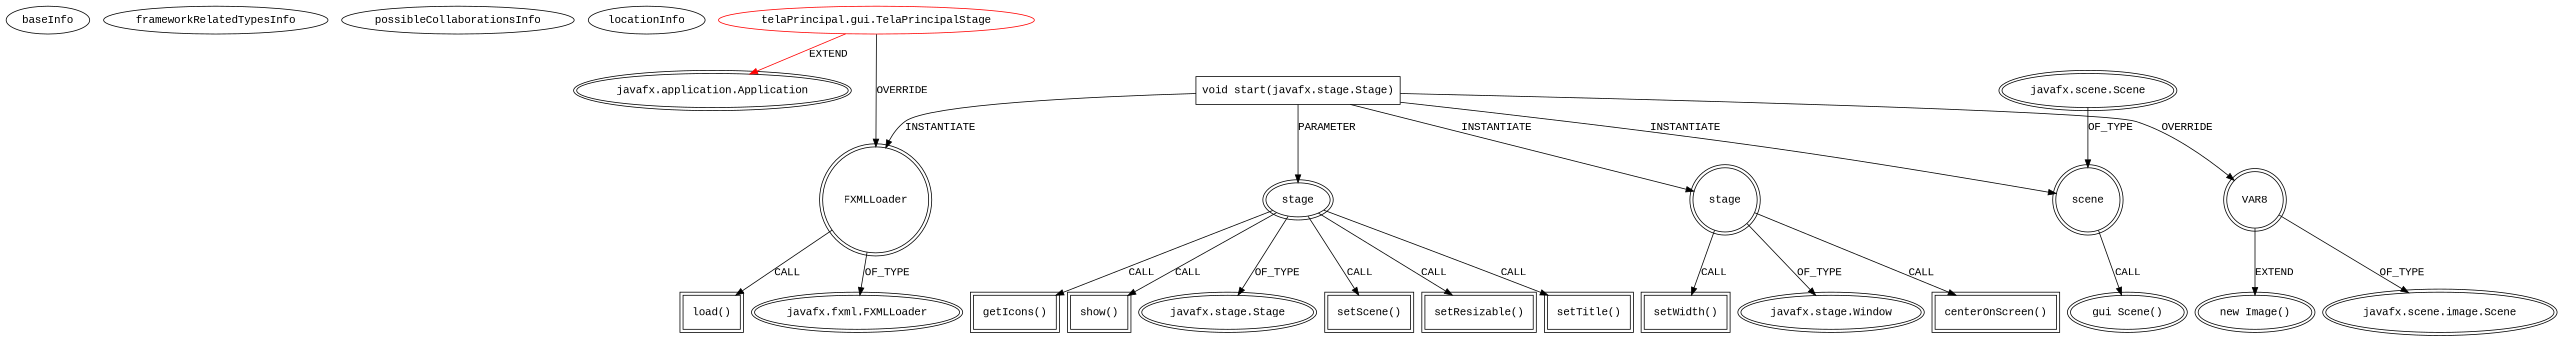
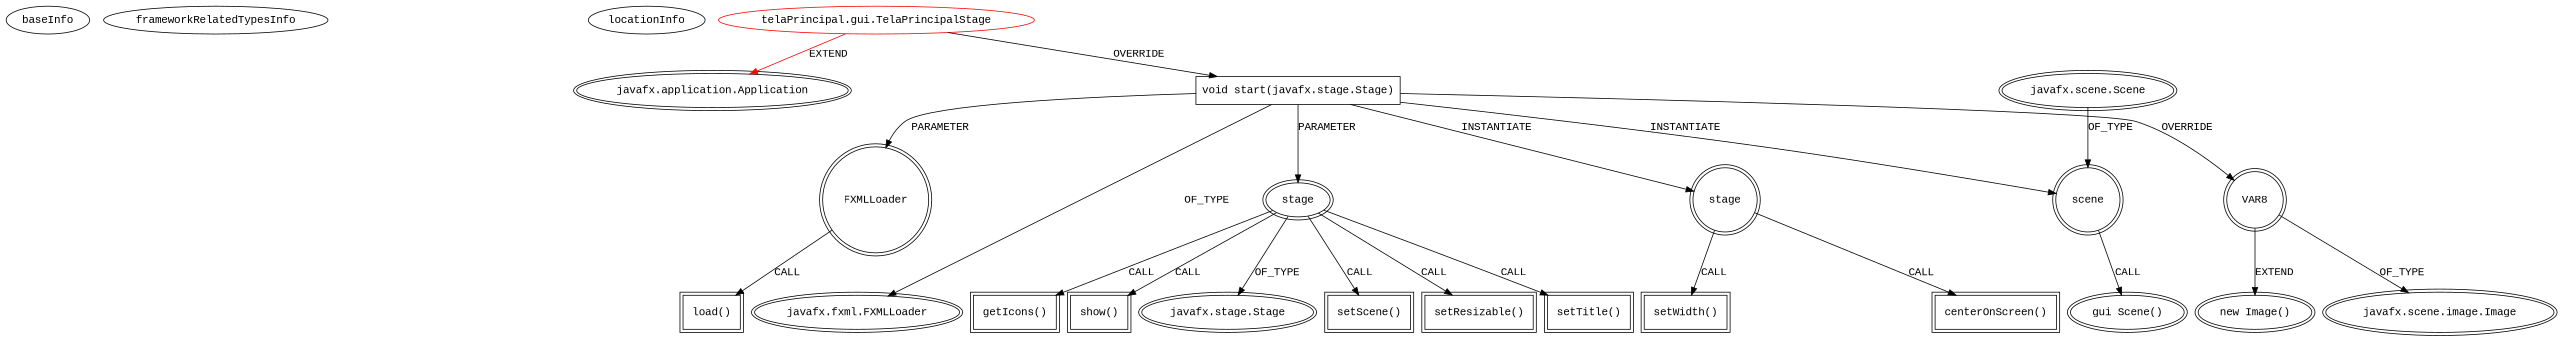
(458, 20) -> none
(876, 87) -> (1079, 54)
(940, 127) -> (940, 127)
(864, 270) -> (1083, 199)
(1831, 312) -> none
(2440, 312) -> (2440, 312)
